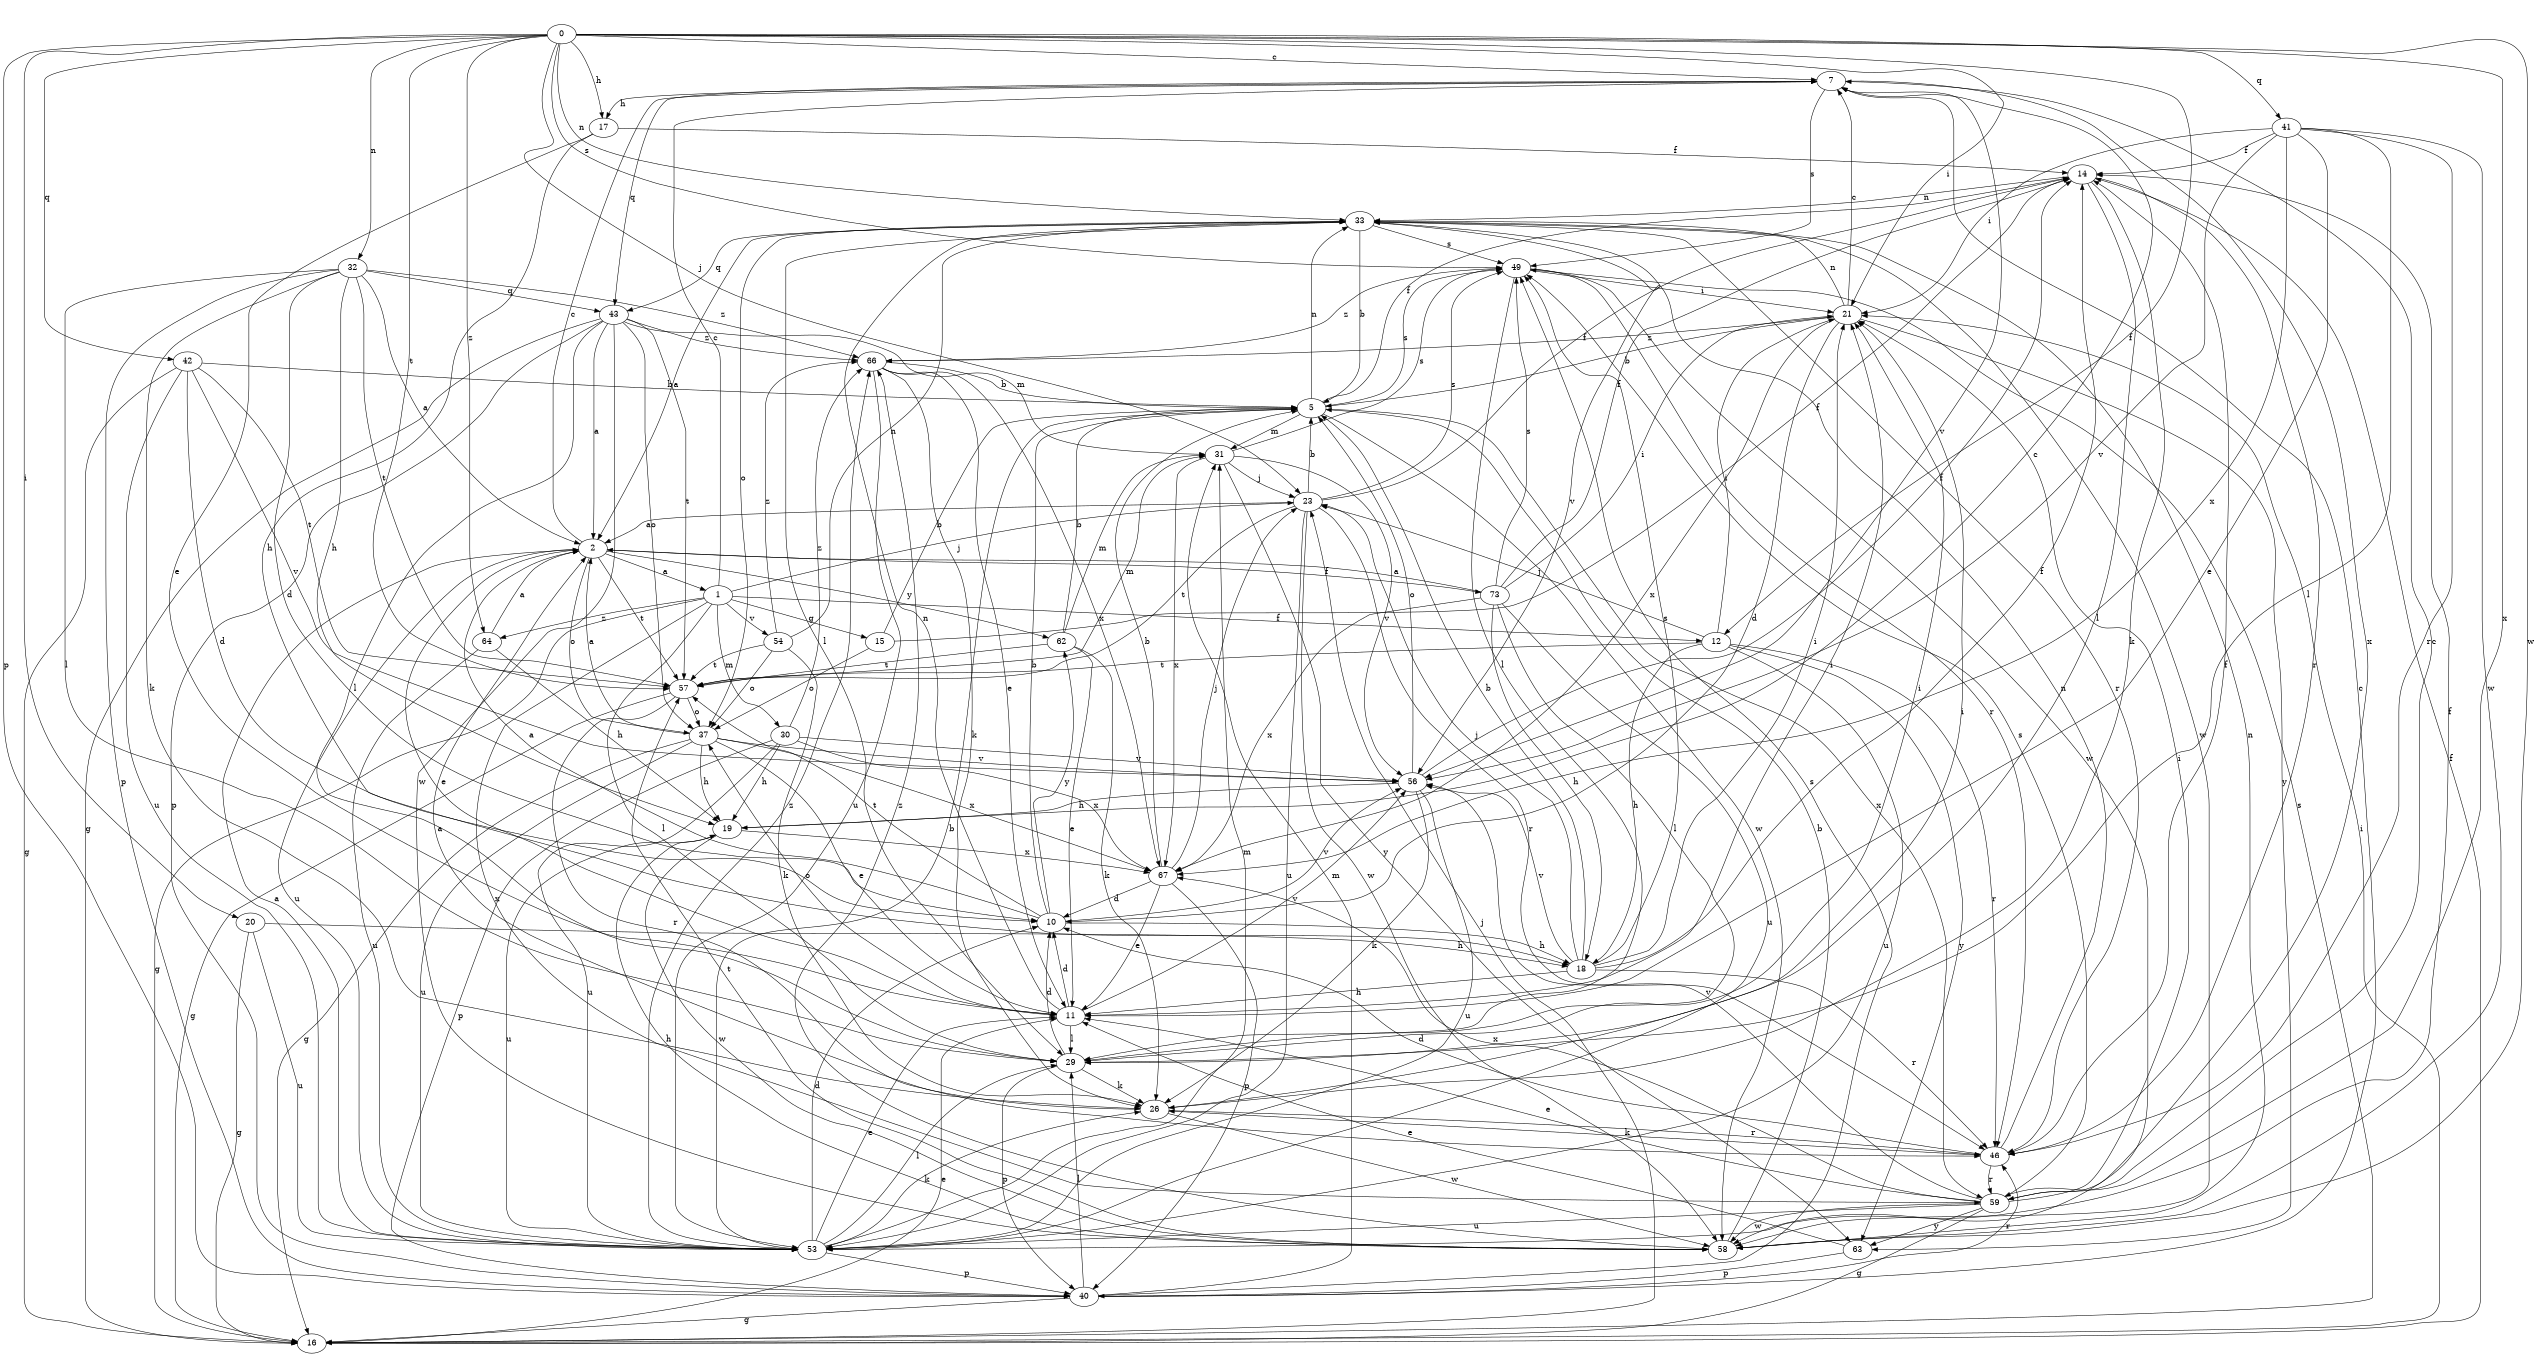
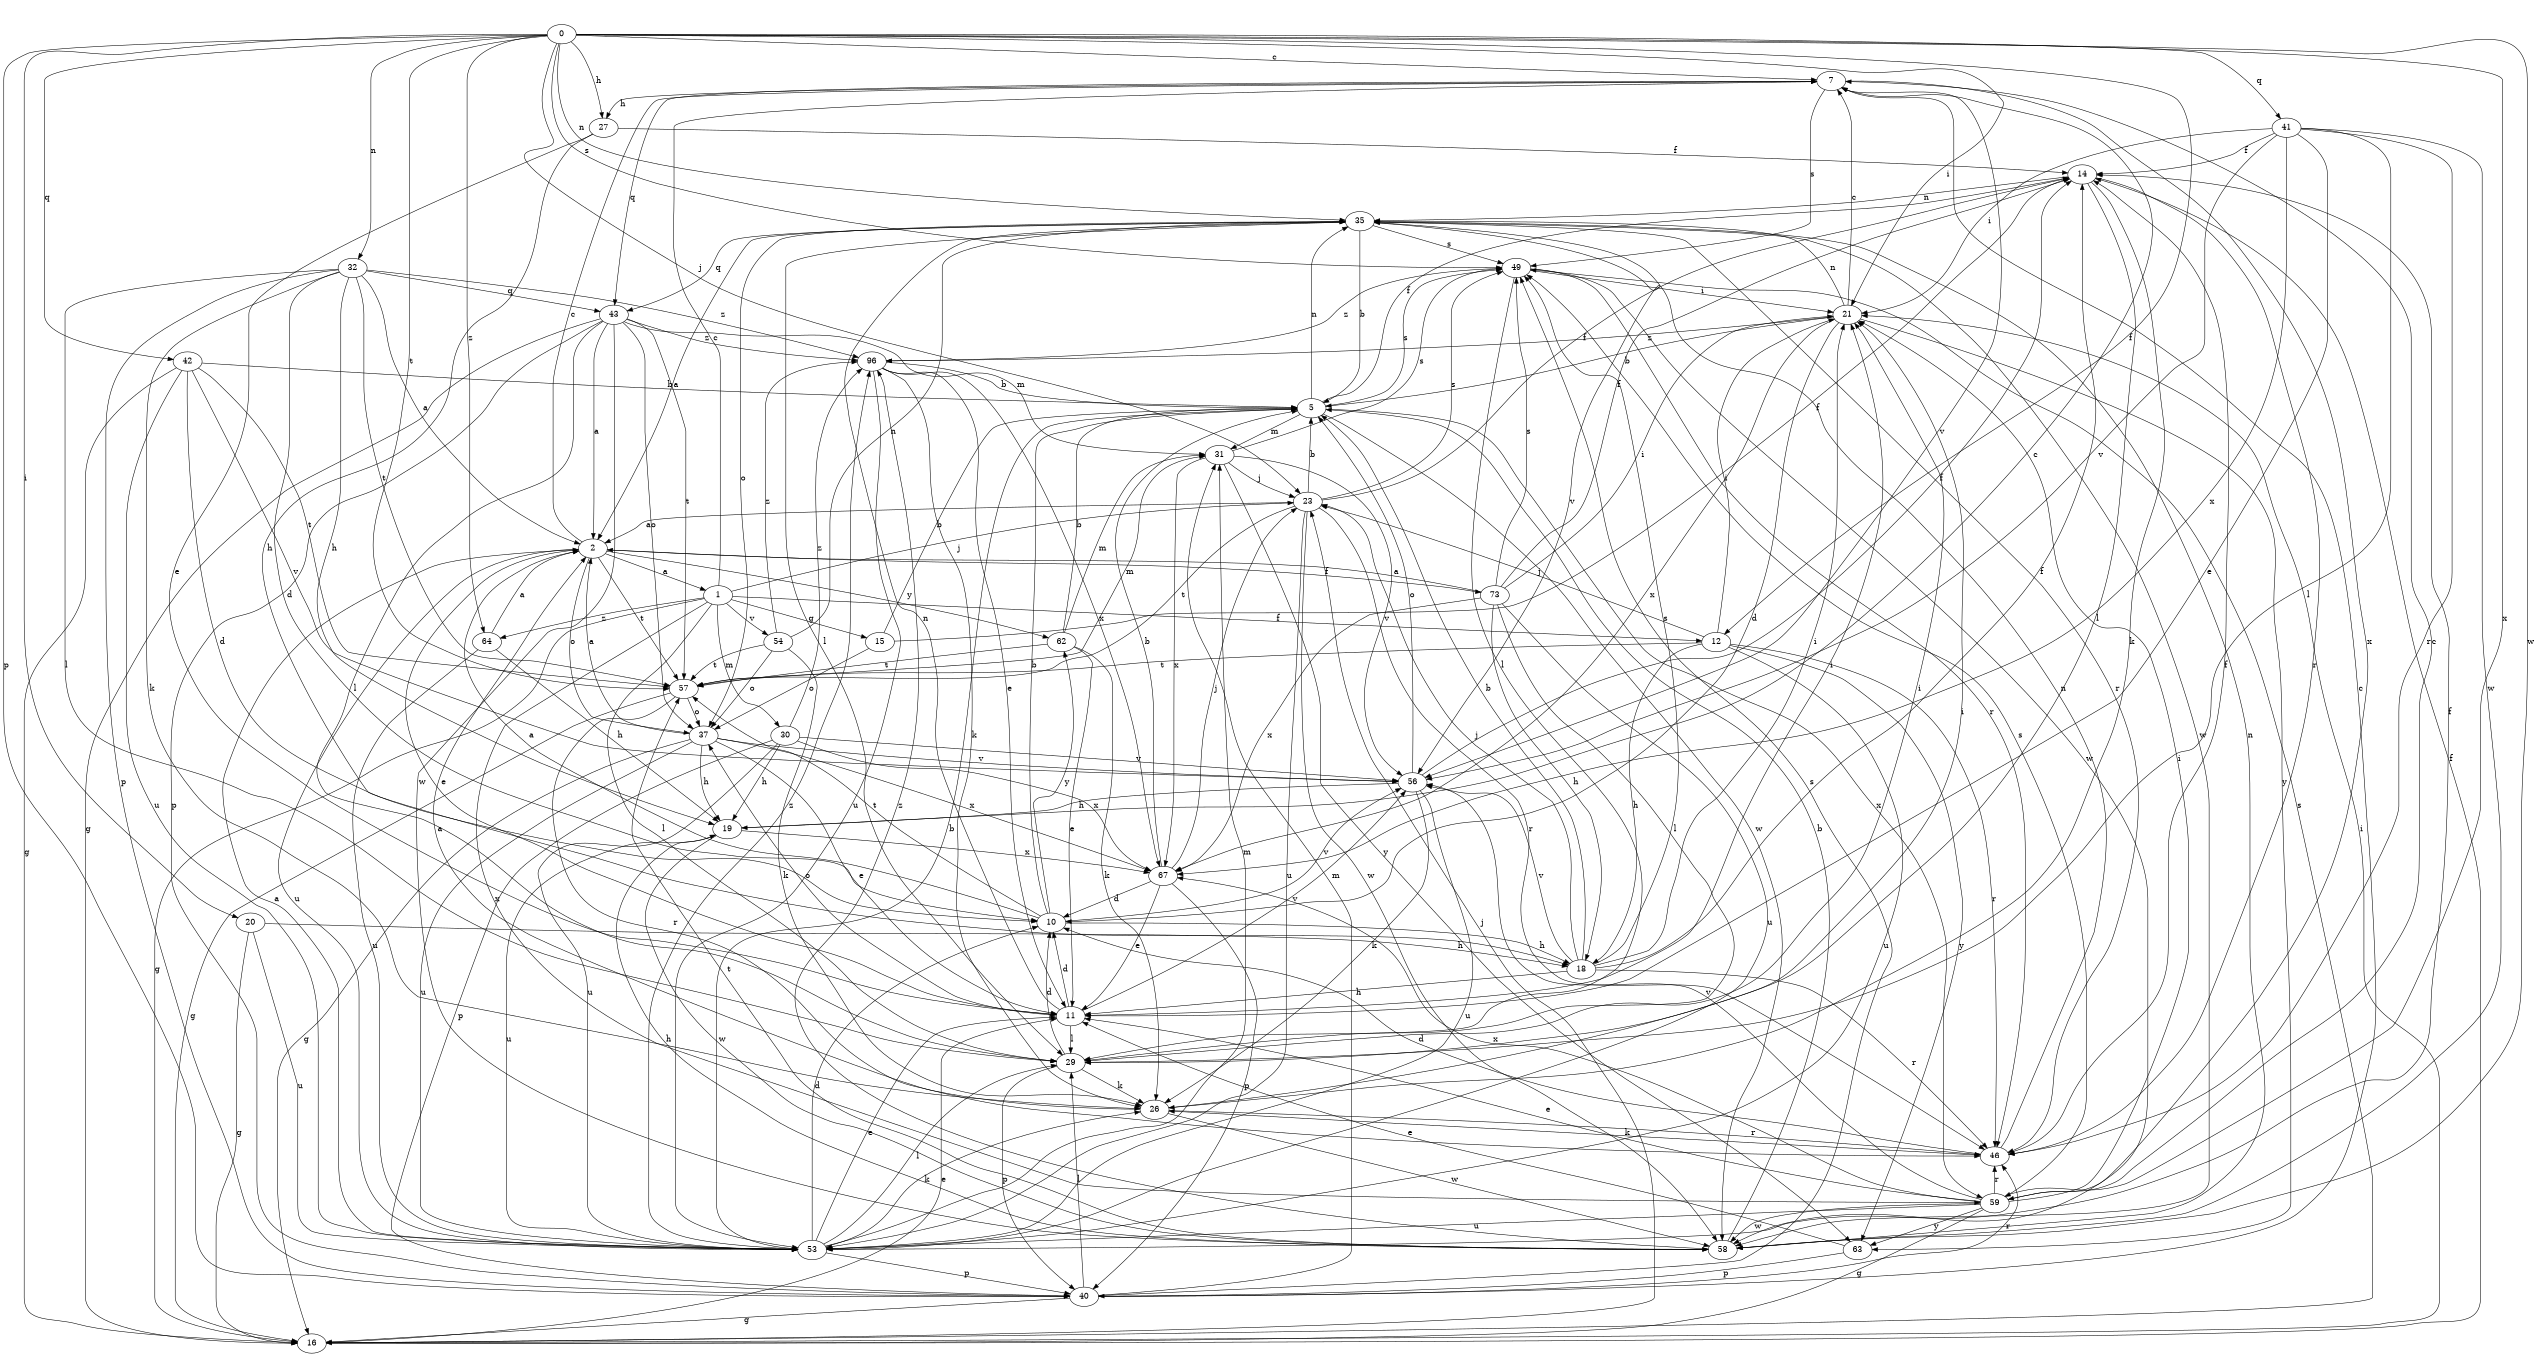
(604, 128) -> (604, 128)
(1360, 221) -> (1360, 221)
(872, 362) -> (872, 362)
(1989, 1177) -> (1995, 1183)
